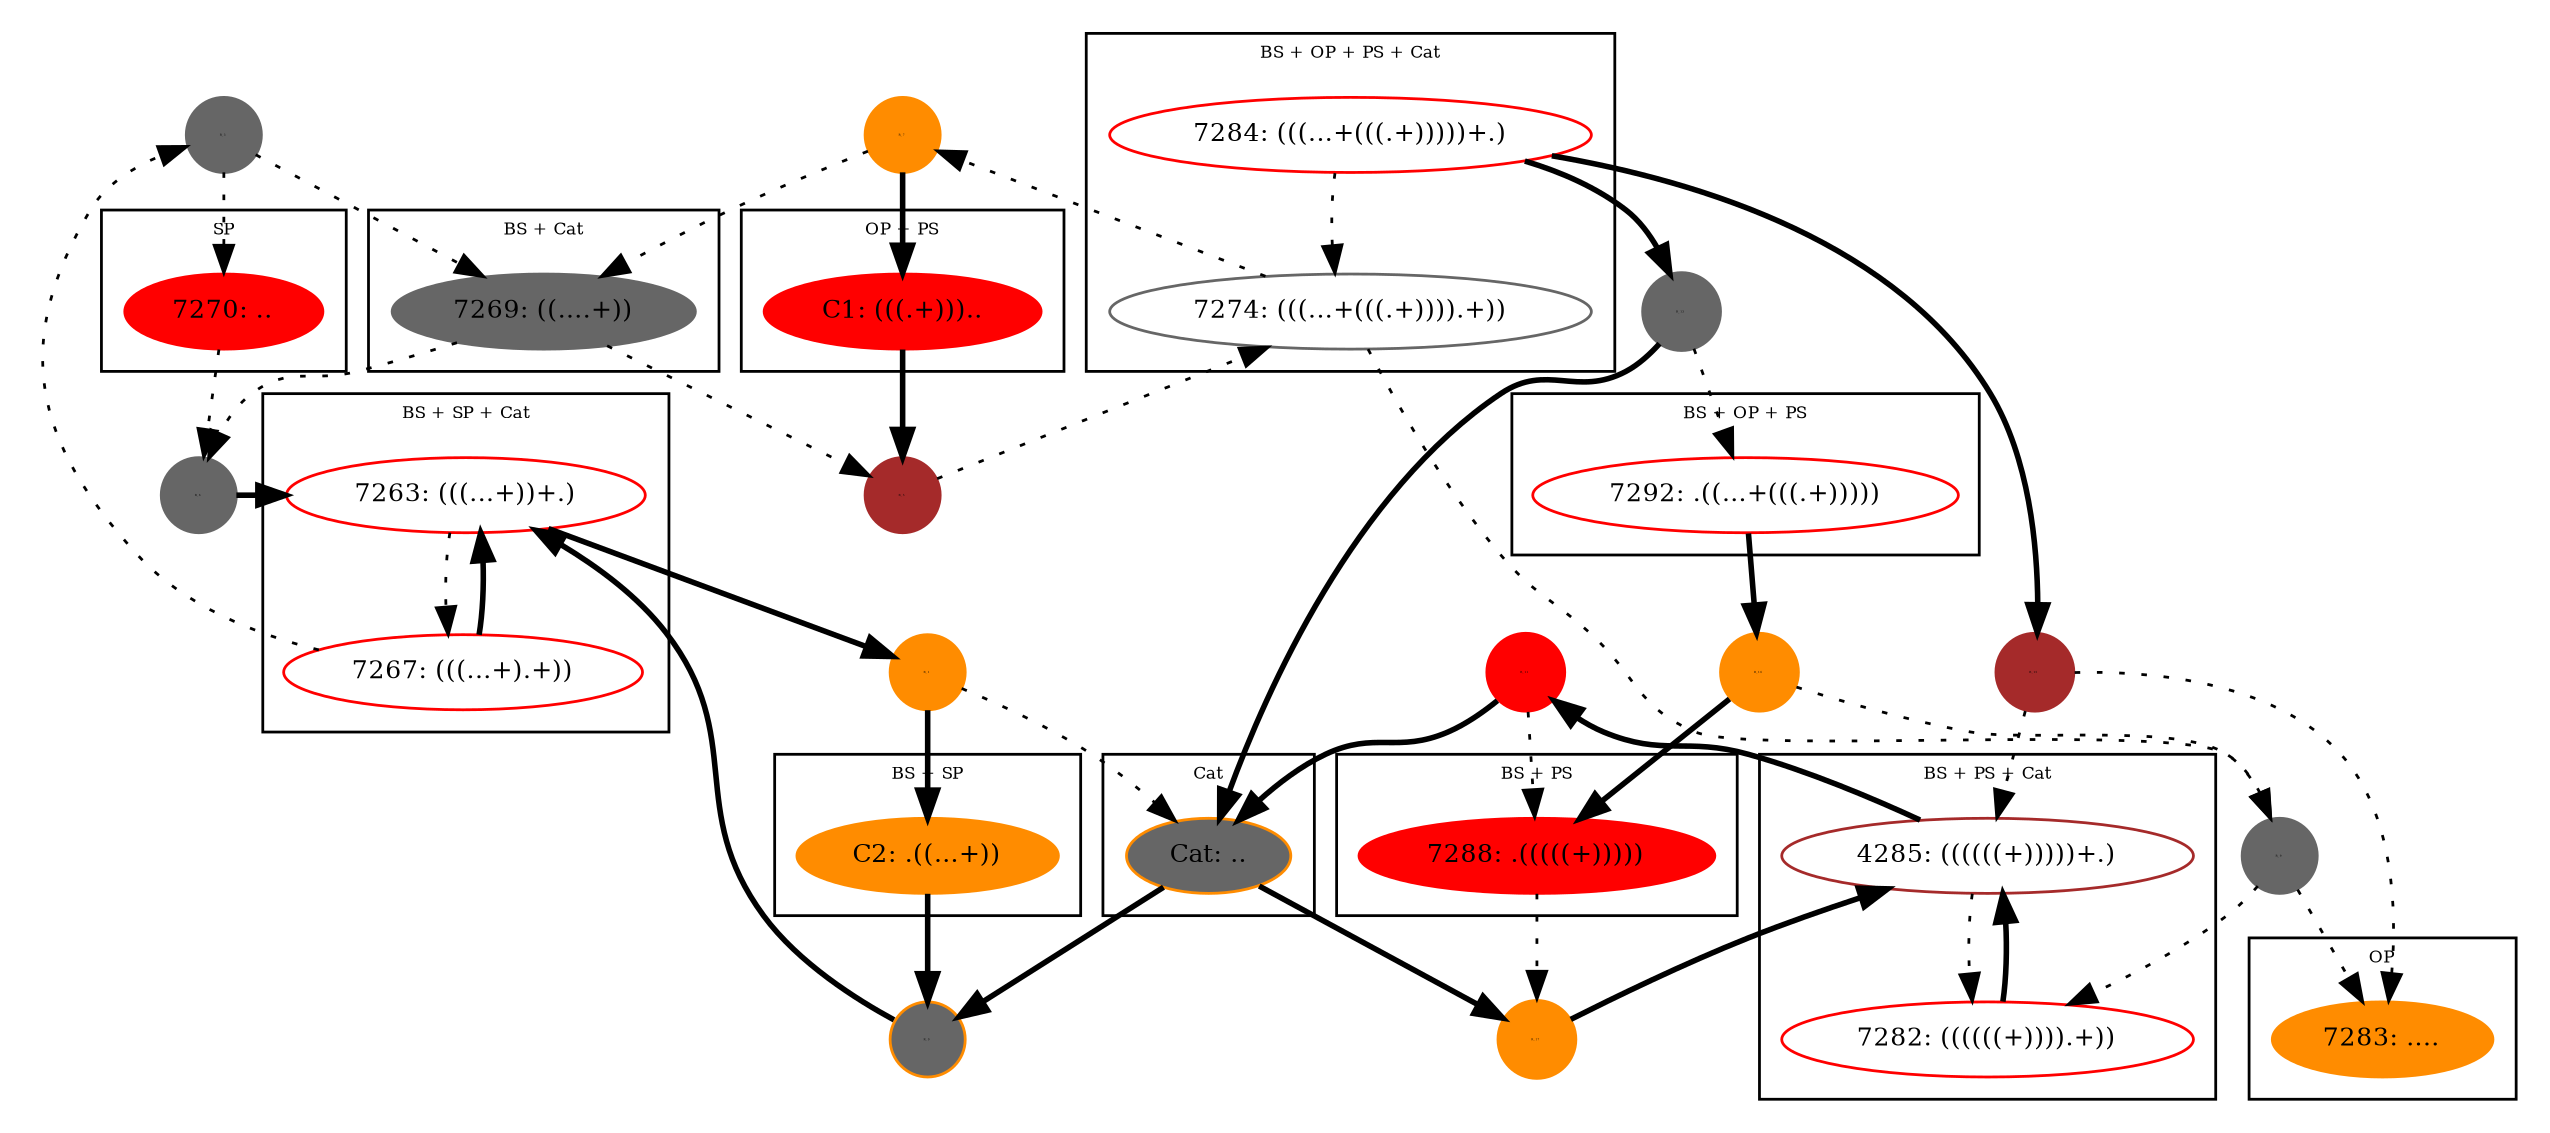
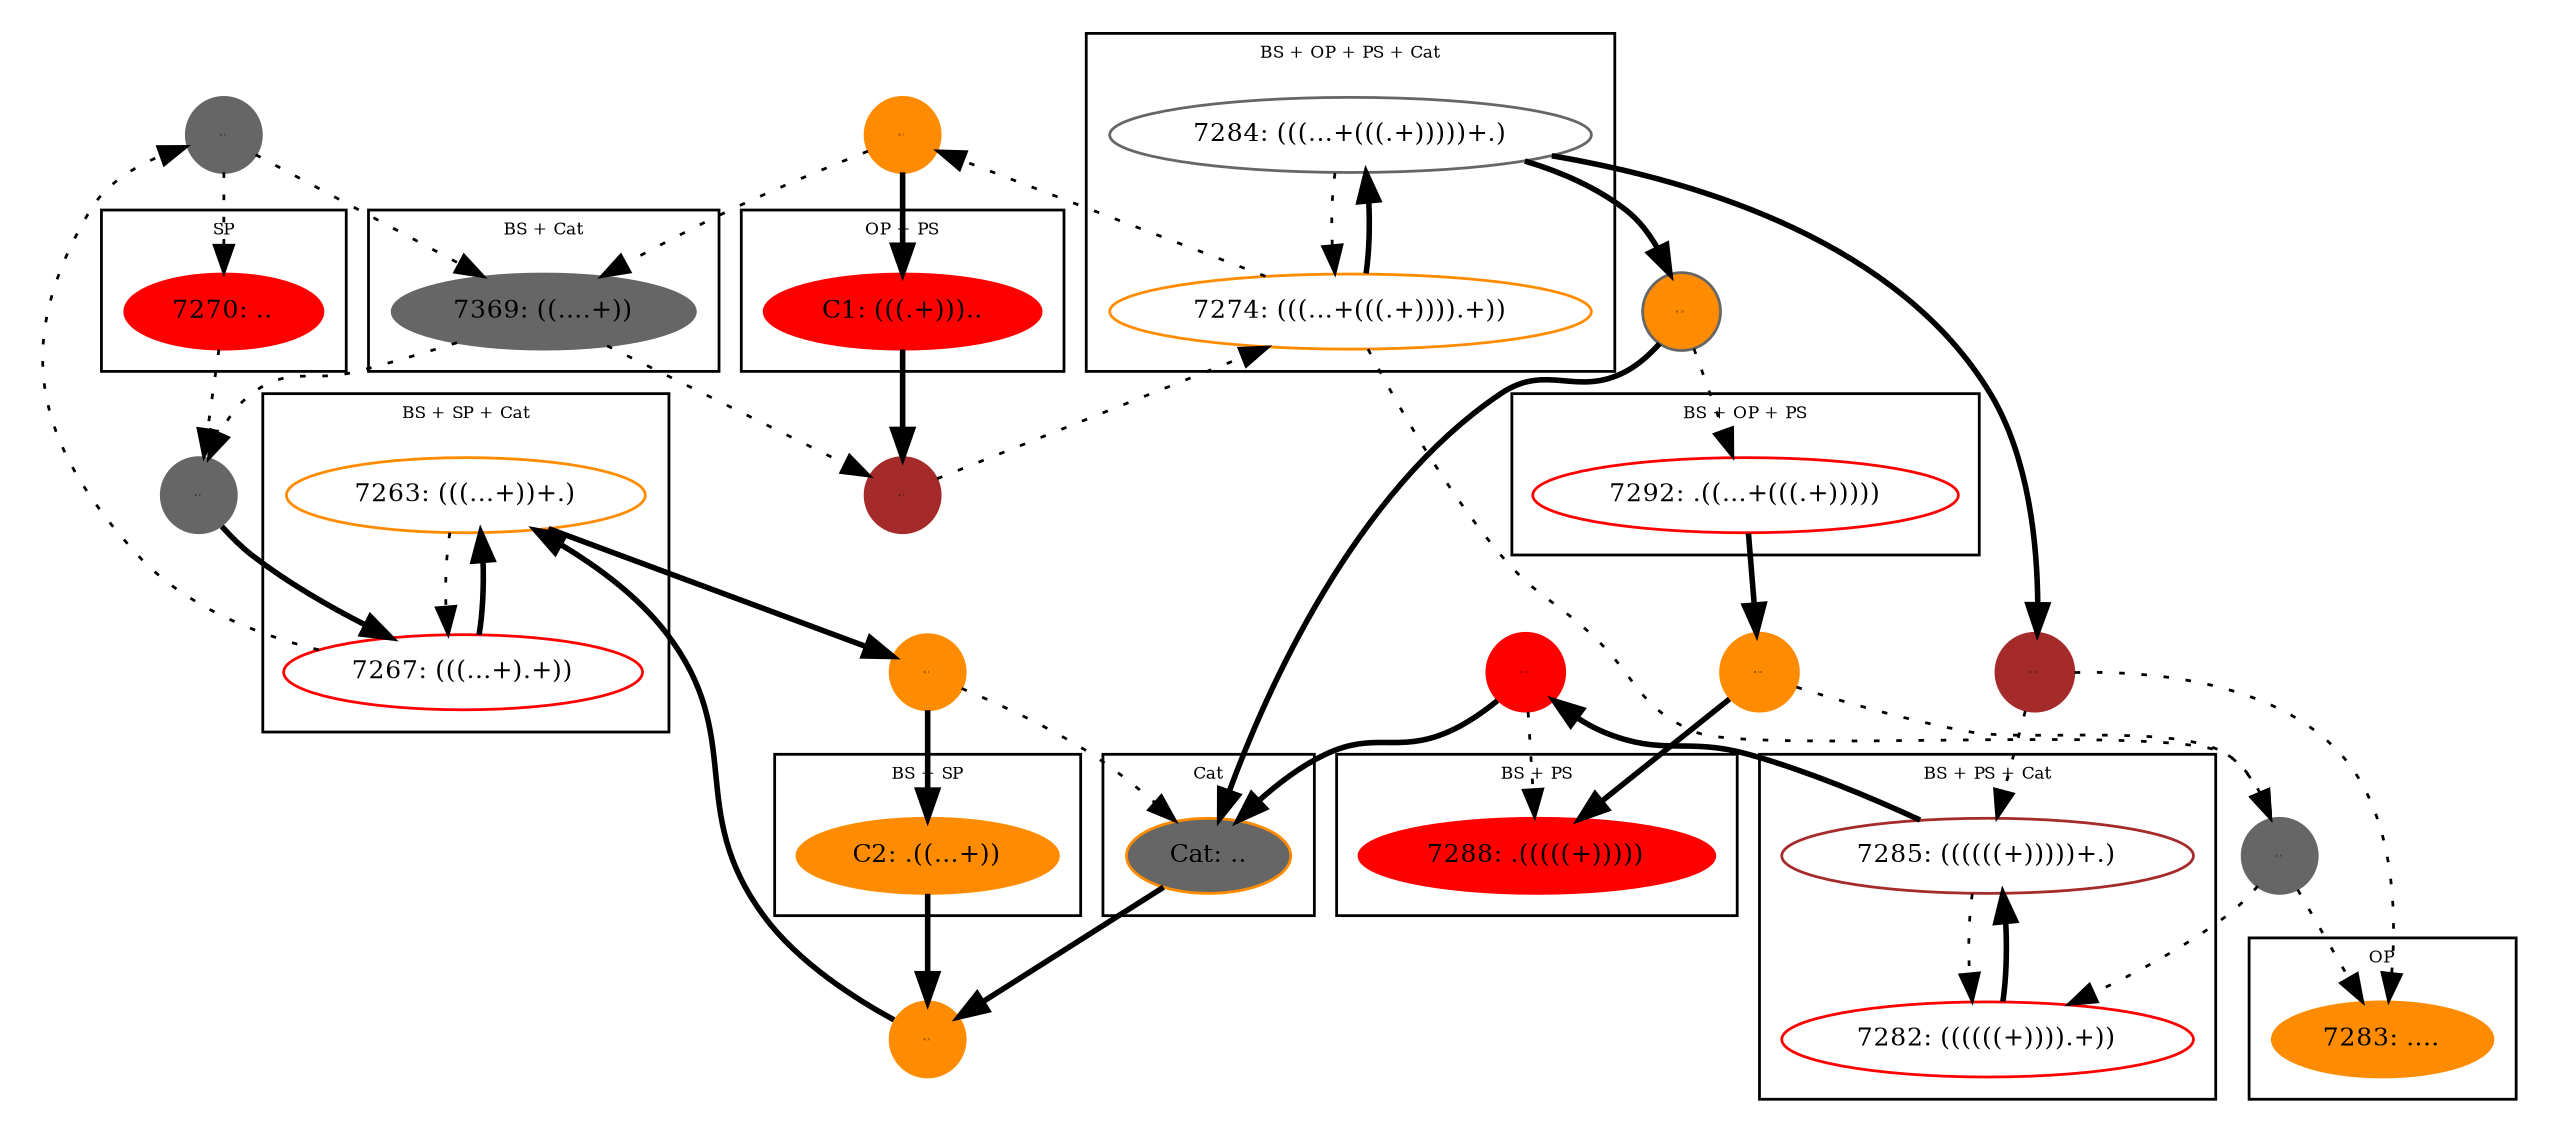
(1351, 135) -> (1351, 135)
none -> (1369, 237)
(544, 312) -> (544, 312)
(1351, 312) -> (1351, 312)
(1682, 312) -> (1682, 312)
(246, 495) -> (290, 582)
(466, 495) -> (466, 495)
(1988, 856) -> (1988, 856)
(928, 1039) -> (928, 1039)
(1537, 1039) -> none
